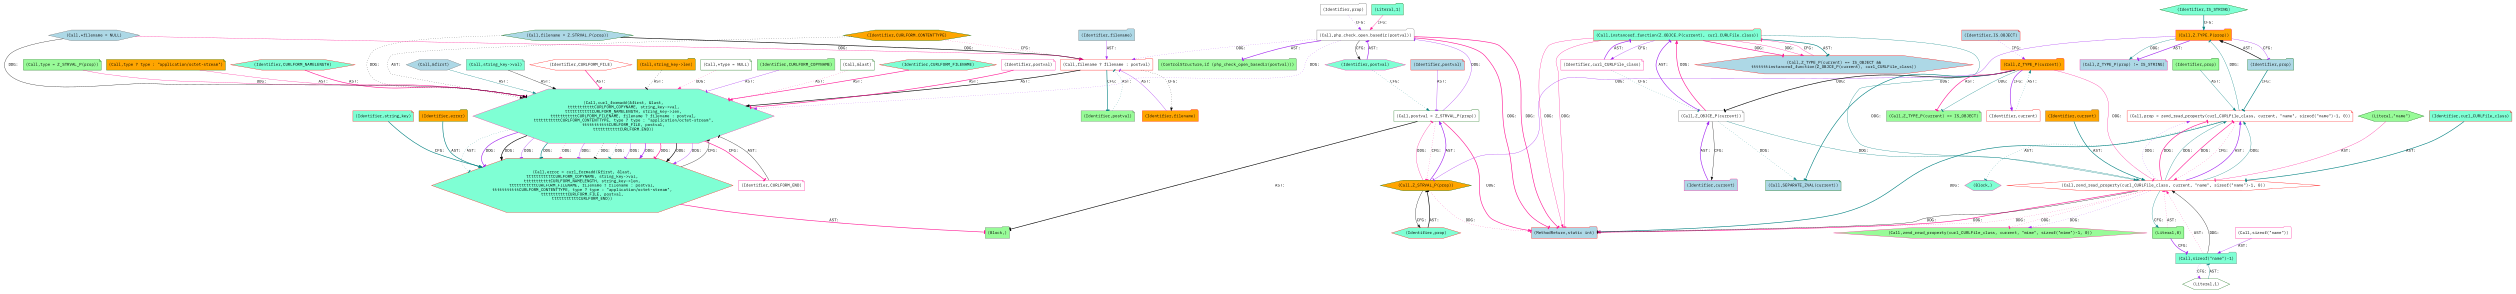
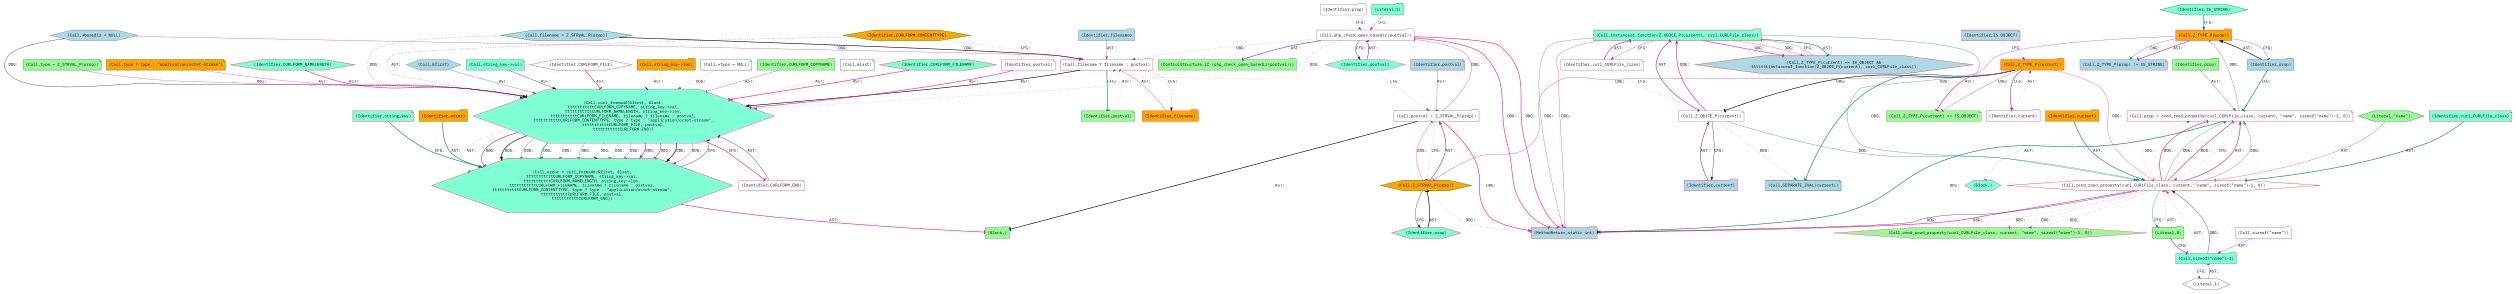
(94, 35) -> (94, 35)
